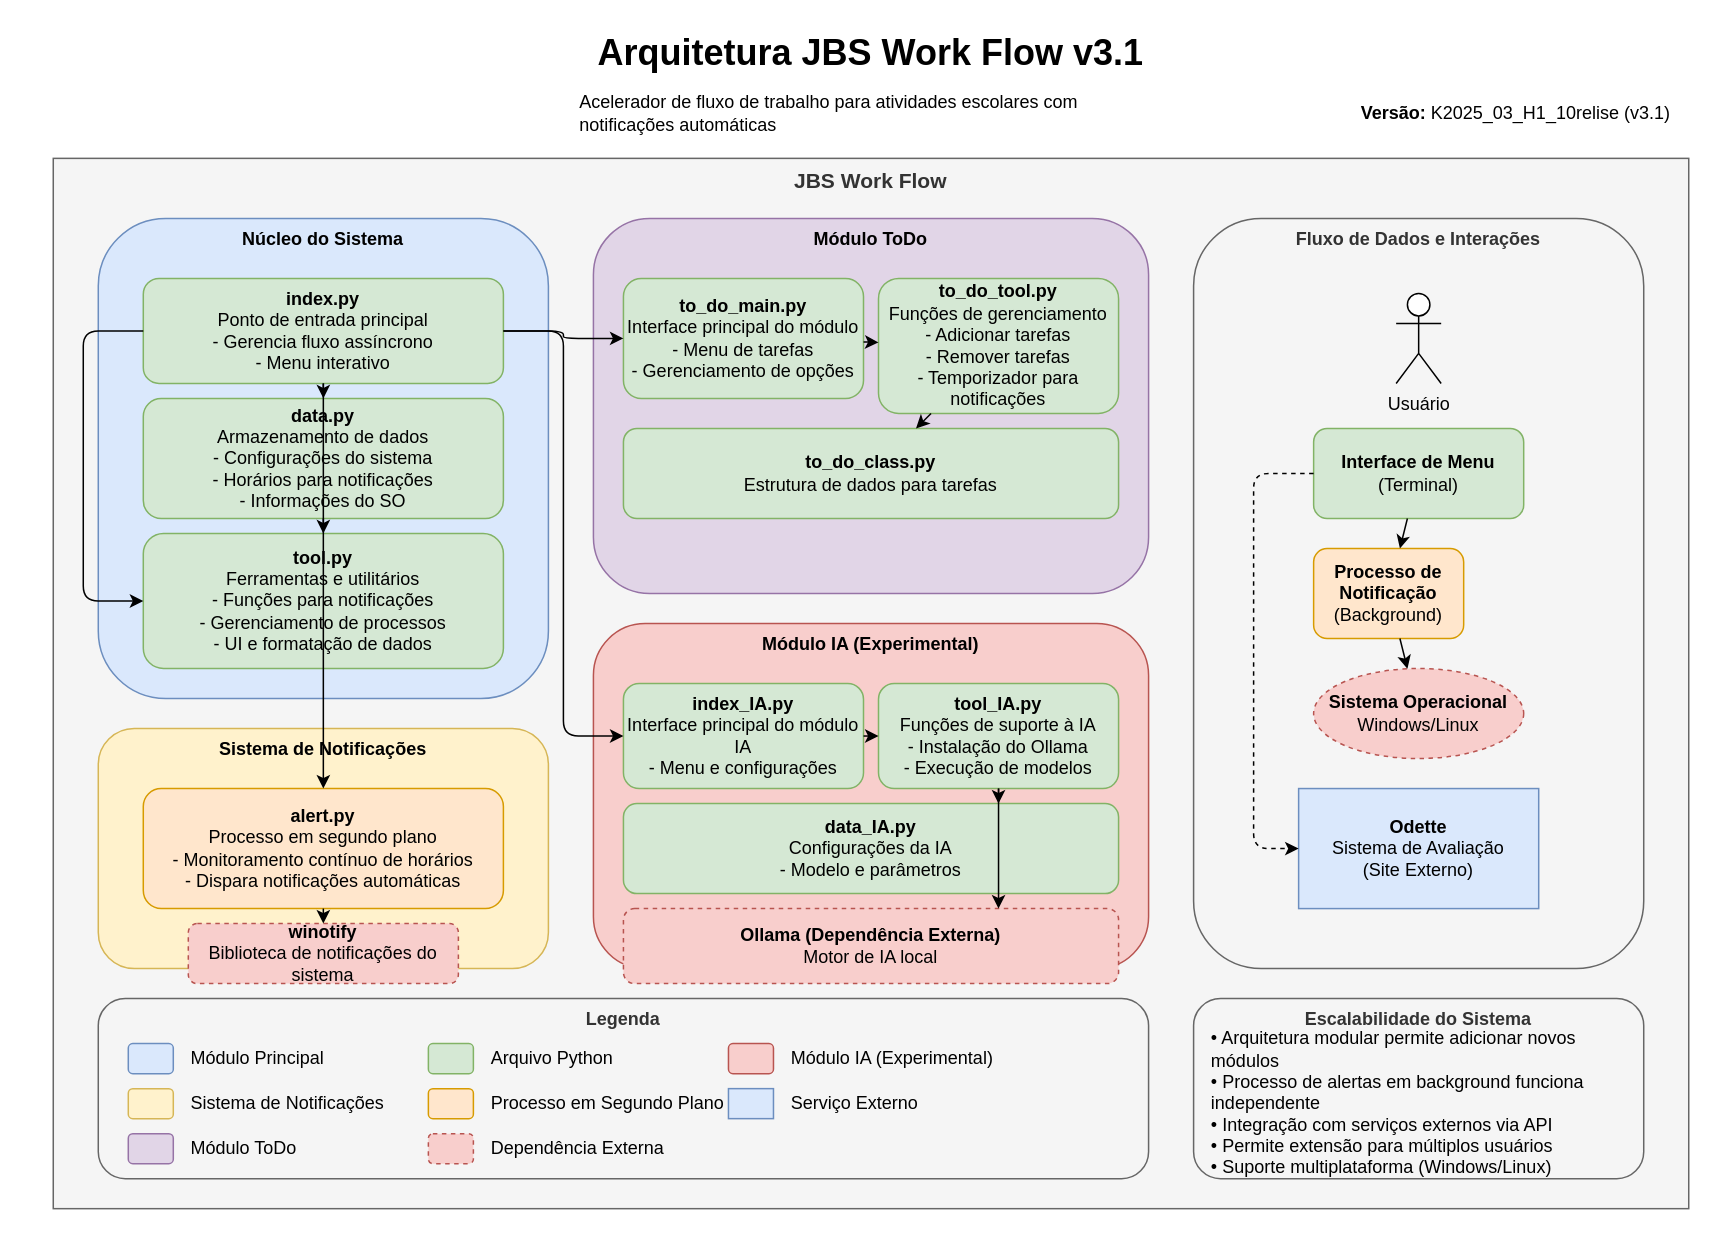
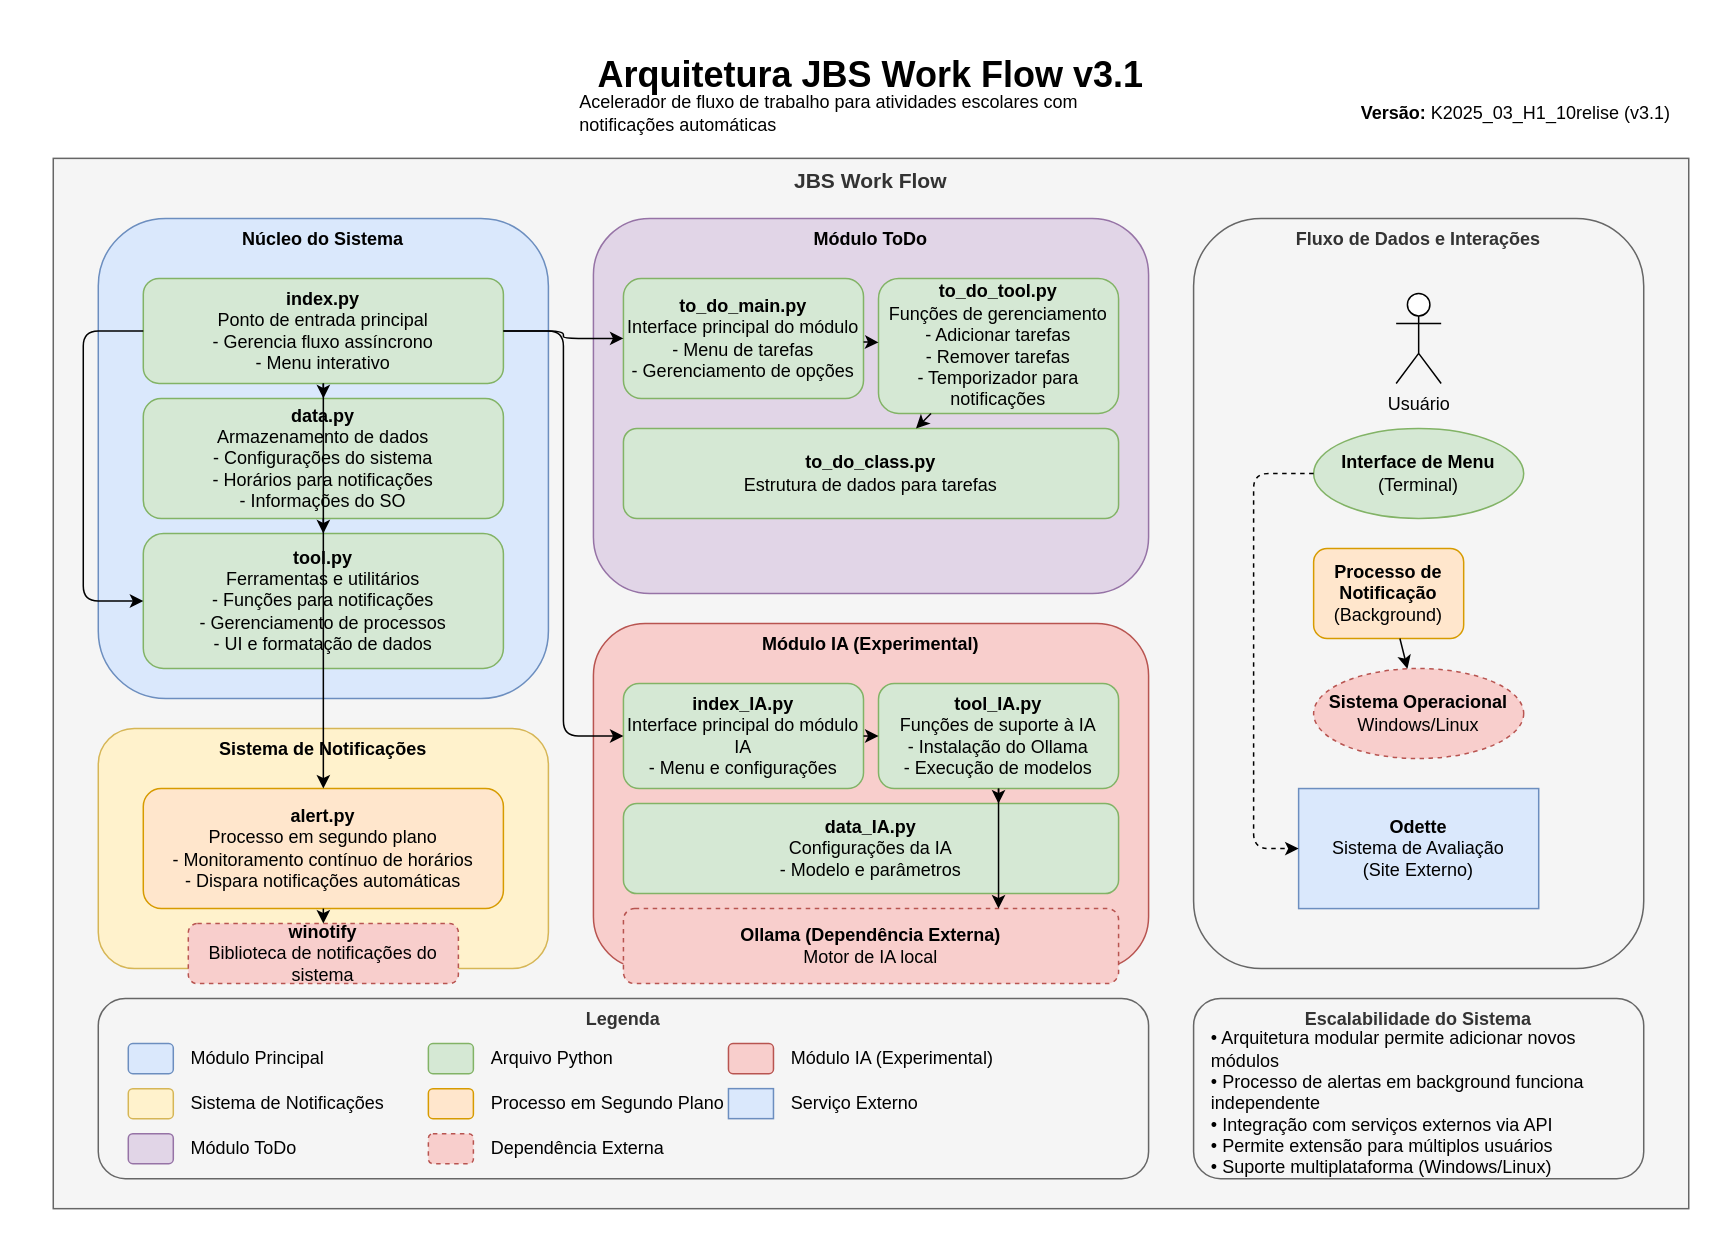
(871, 53) -> (871, 76)
(1418, 473) -> (1418, 473)
(1405, 528) -> none
